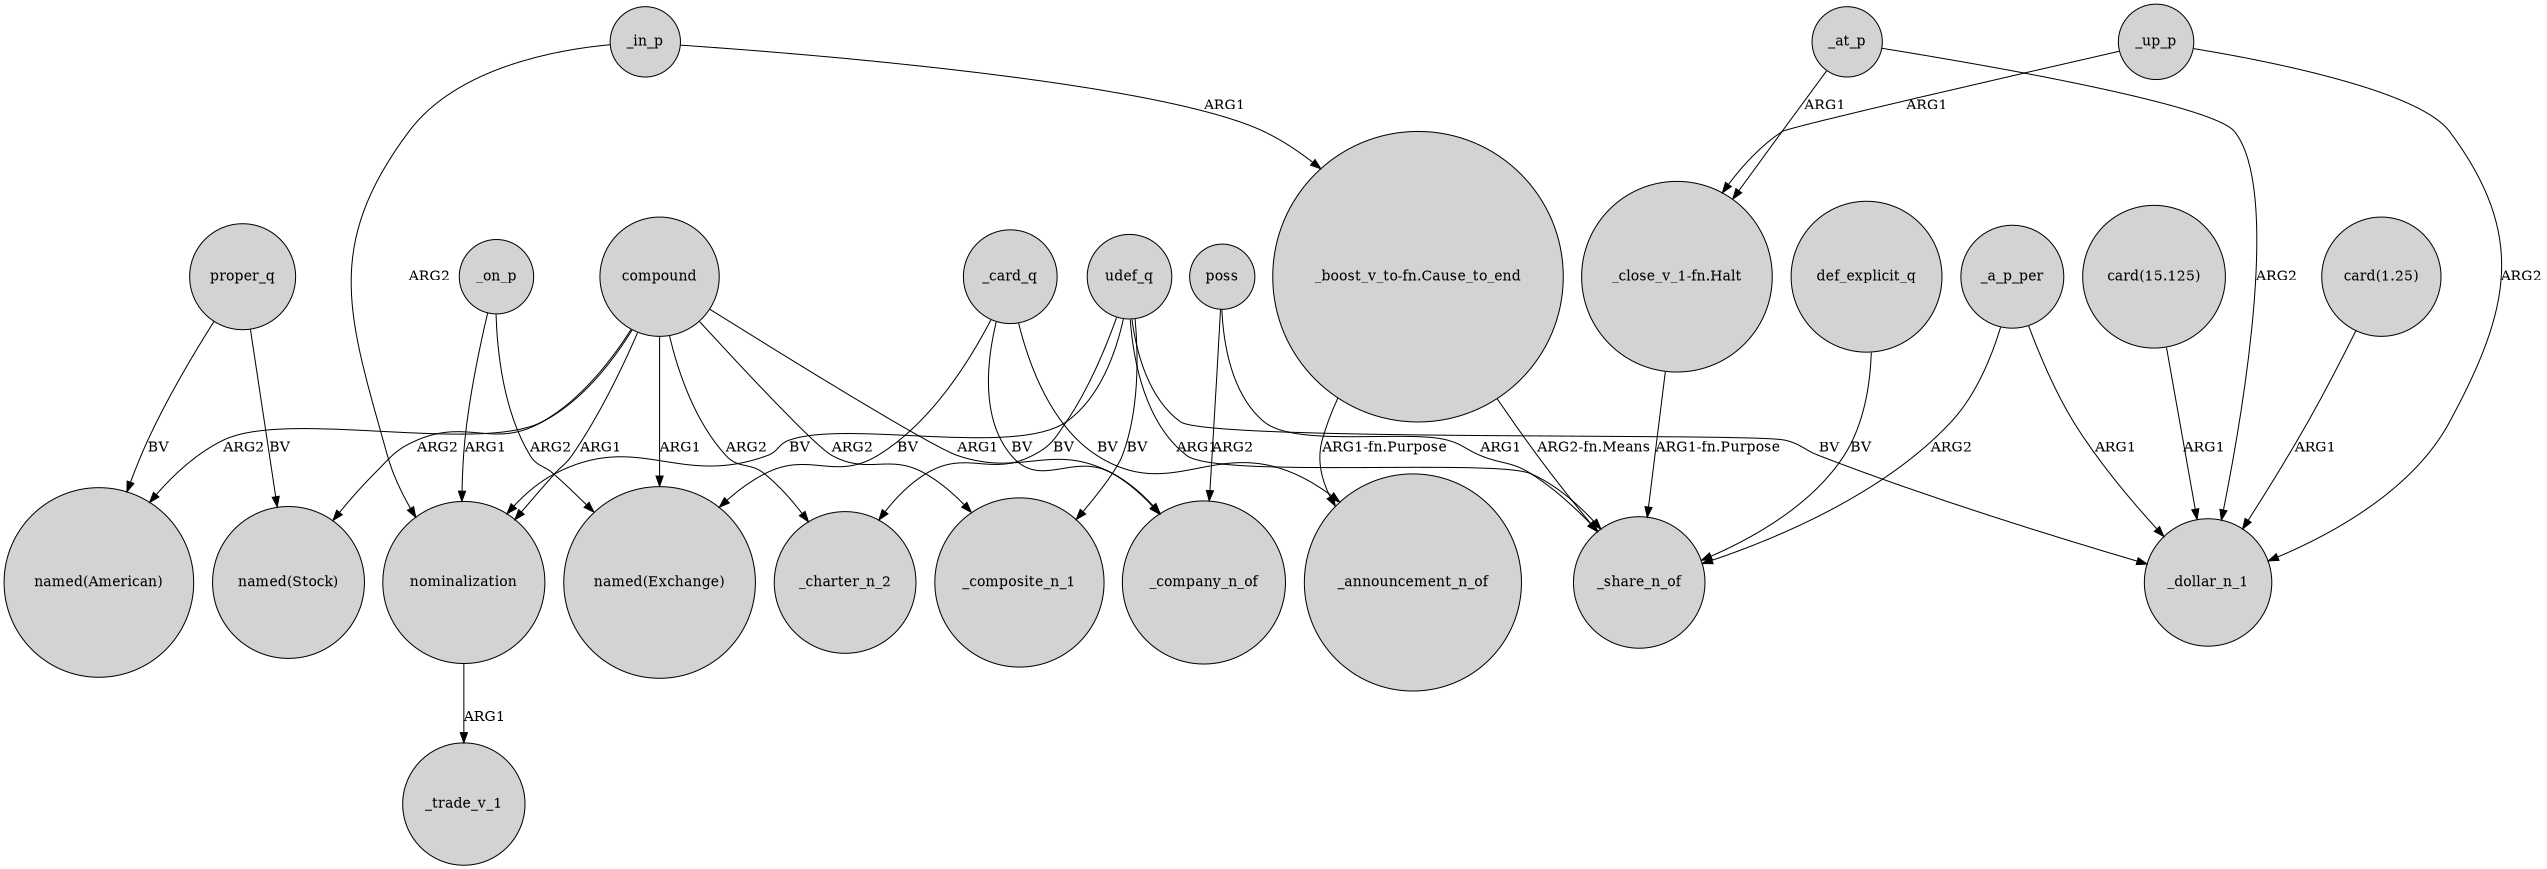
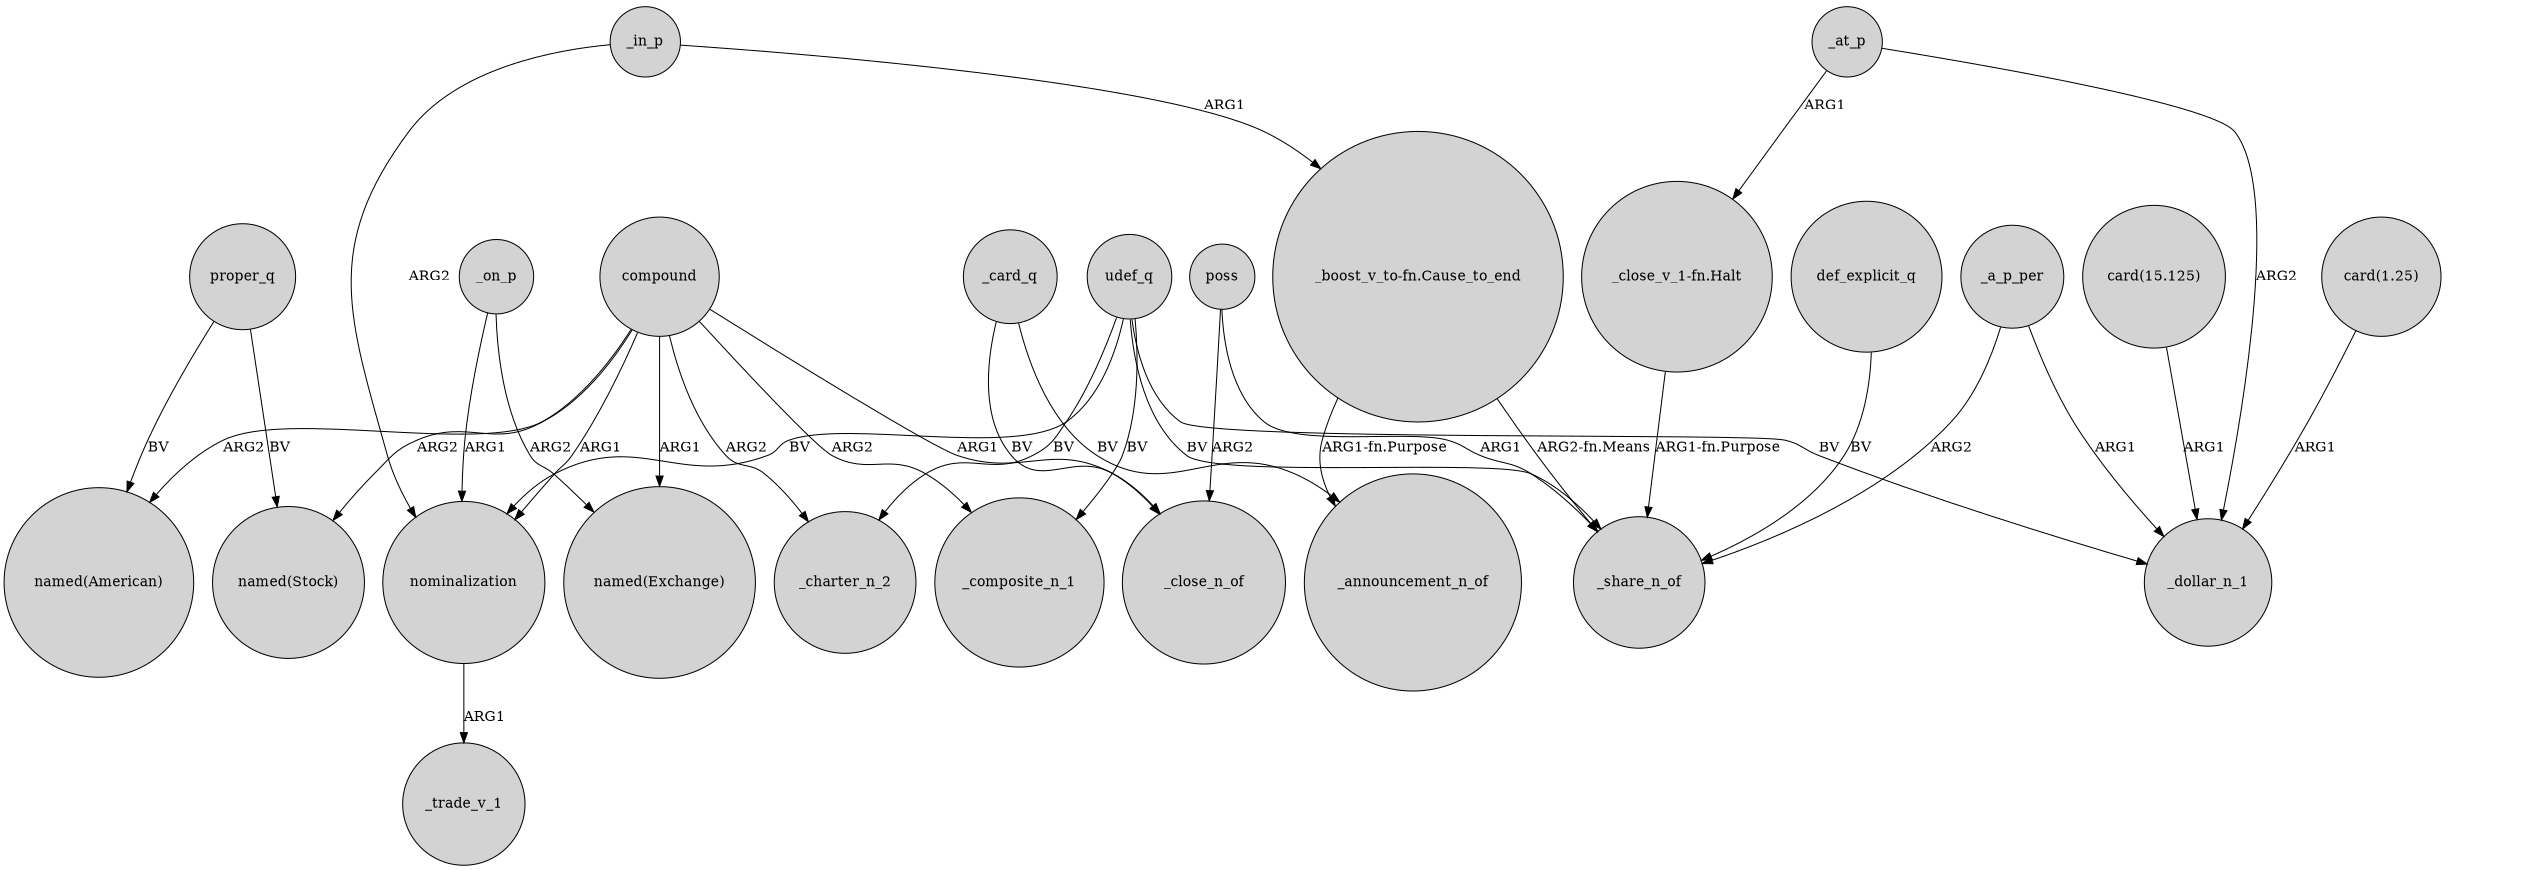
(2156, 42) -> none
(1197, 448) -> (1197, 448)
(884, 451) -> none
(1204, 582) -> (1204, 582)
